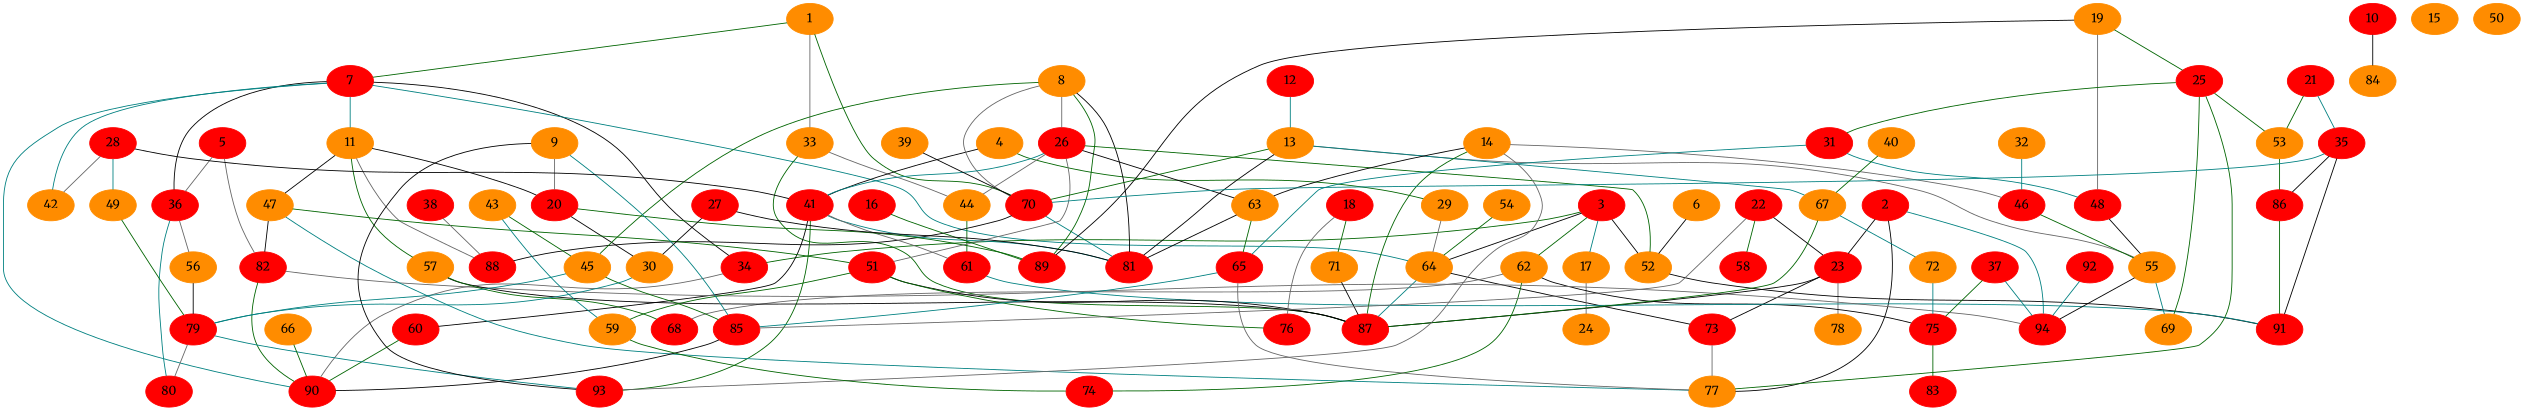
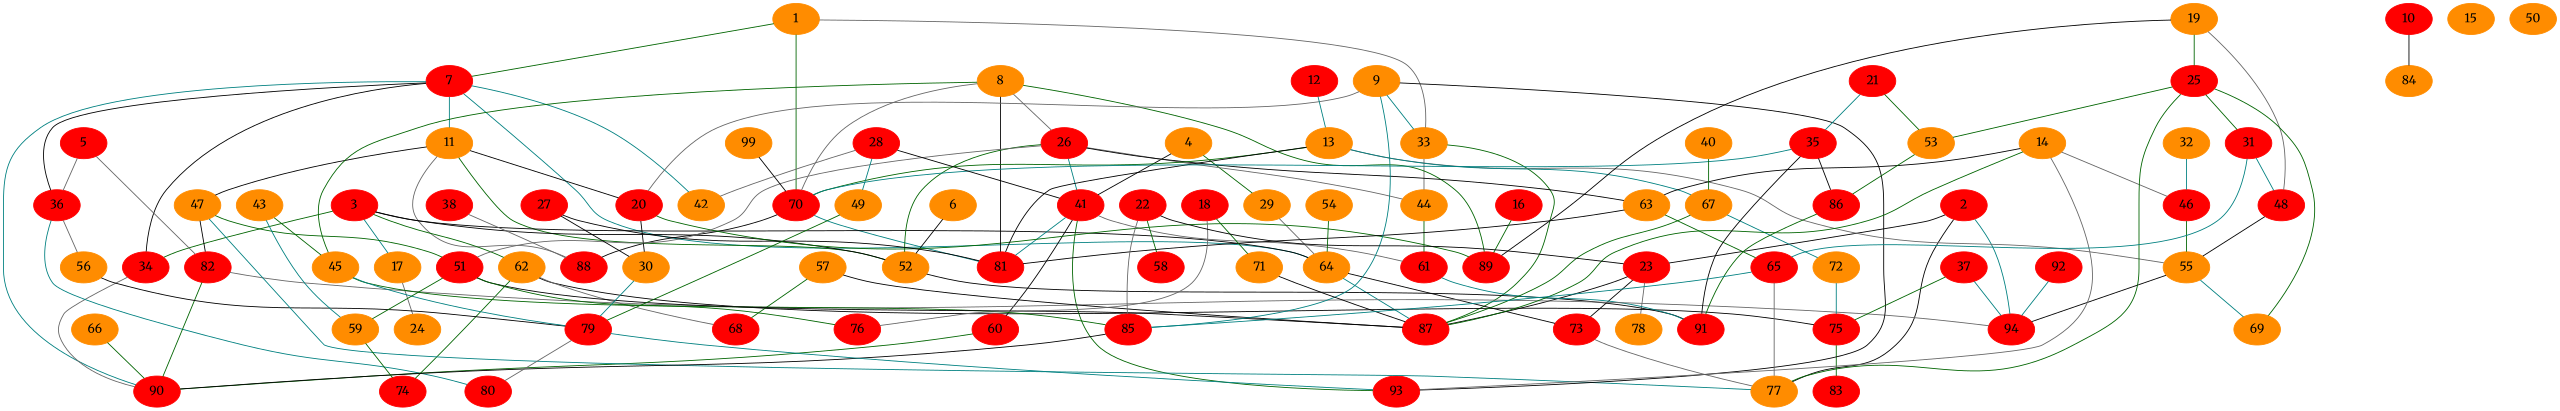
none -> (1400, 112)
(905, 143) -> (749, 143)
(365, 211) -> (680, 244)
